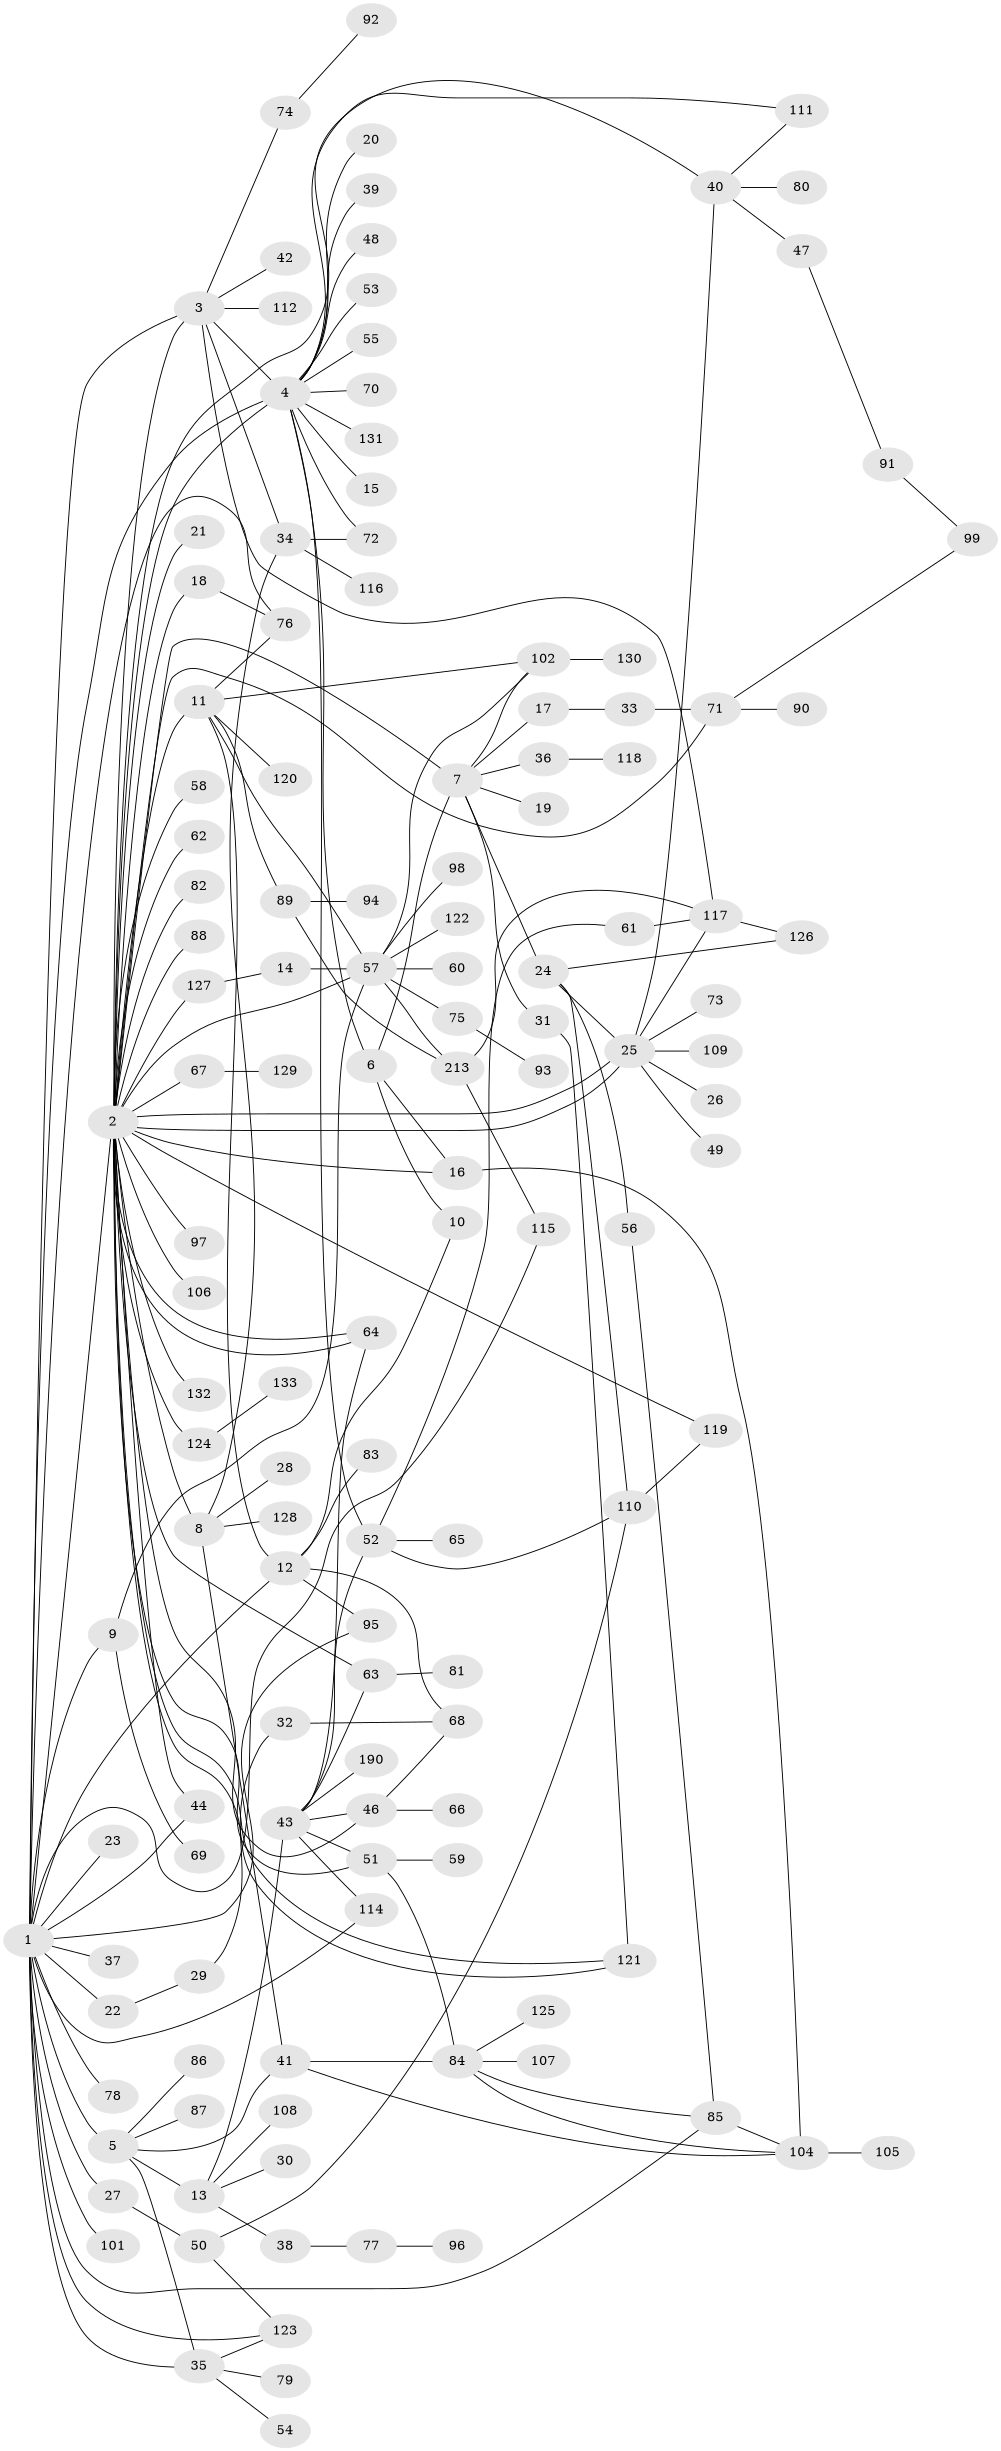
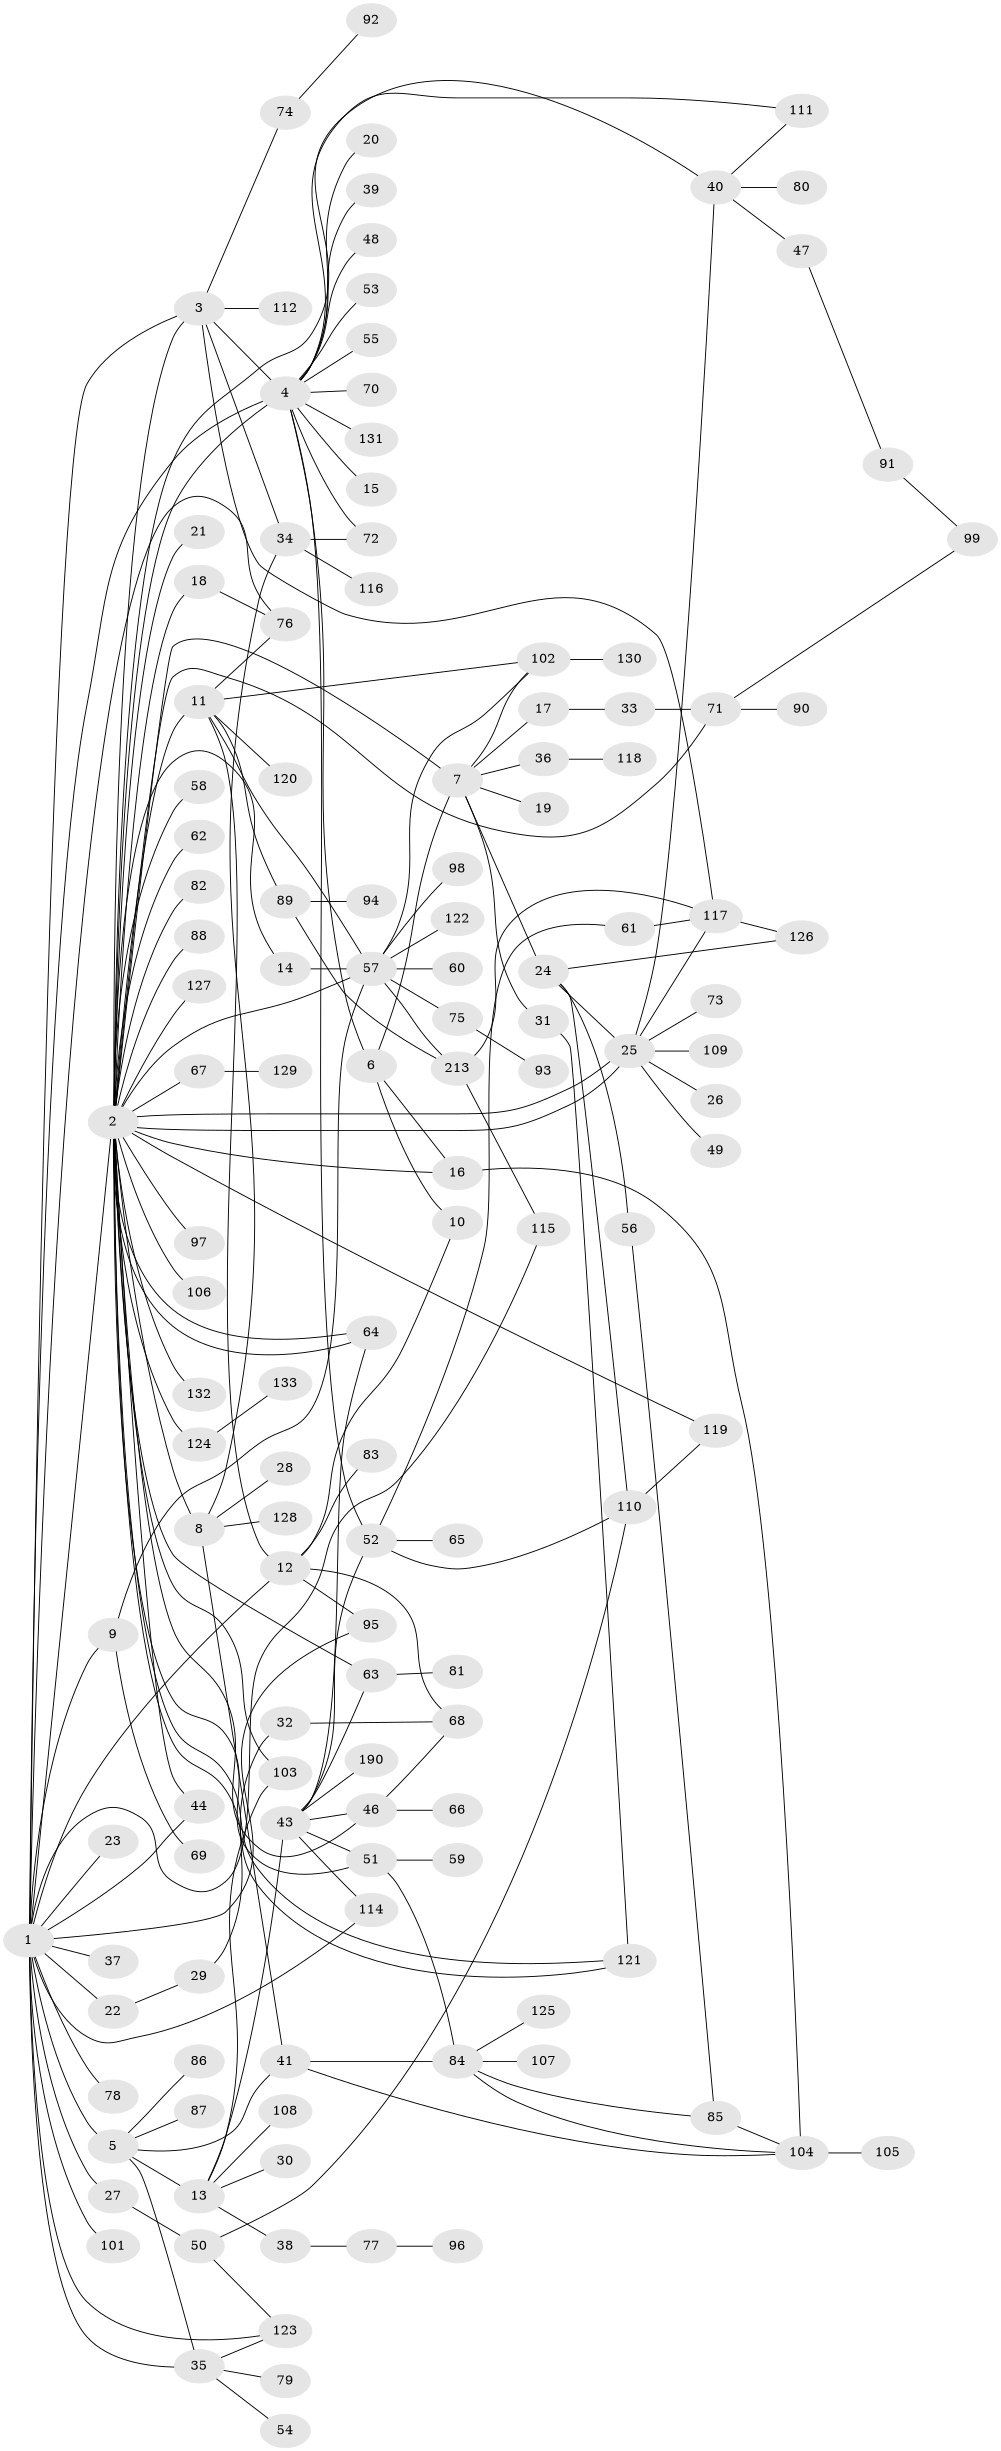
(285, 259) -> none
(243, 978) -> (174, 761)
none -> (285, 1773)
(251, 2289) -> none
